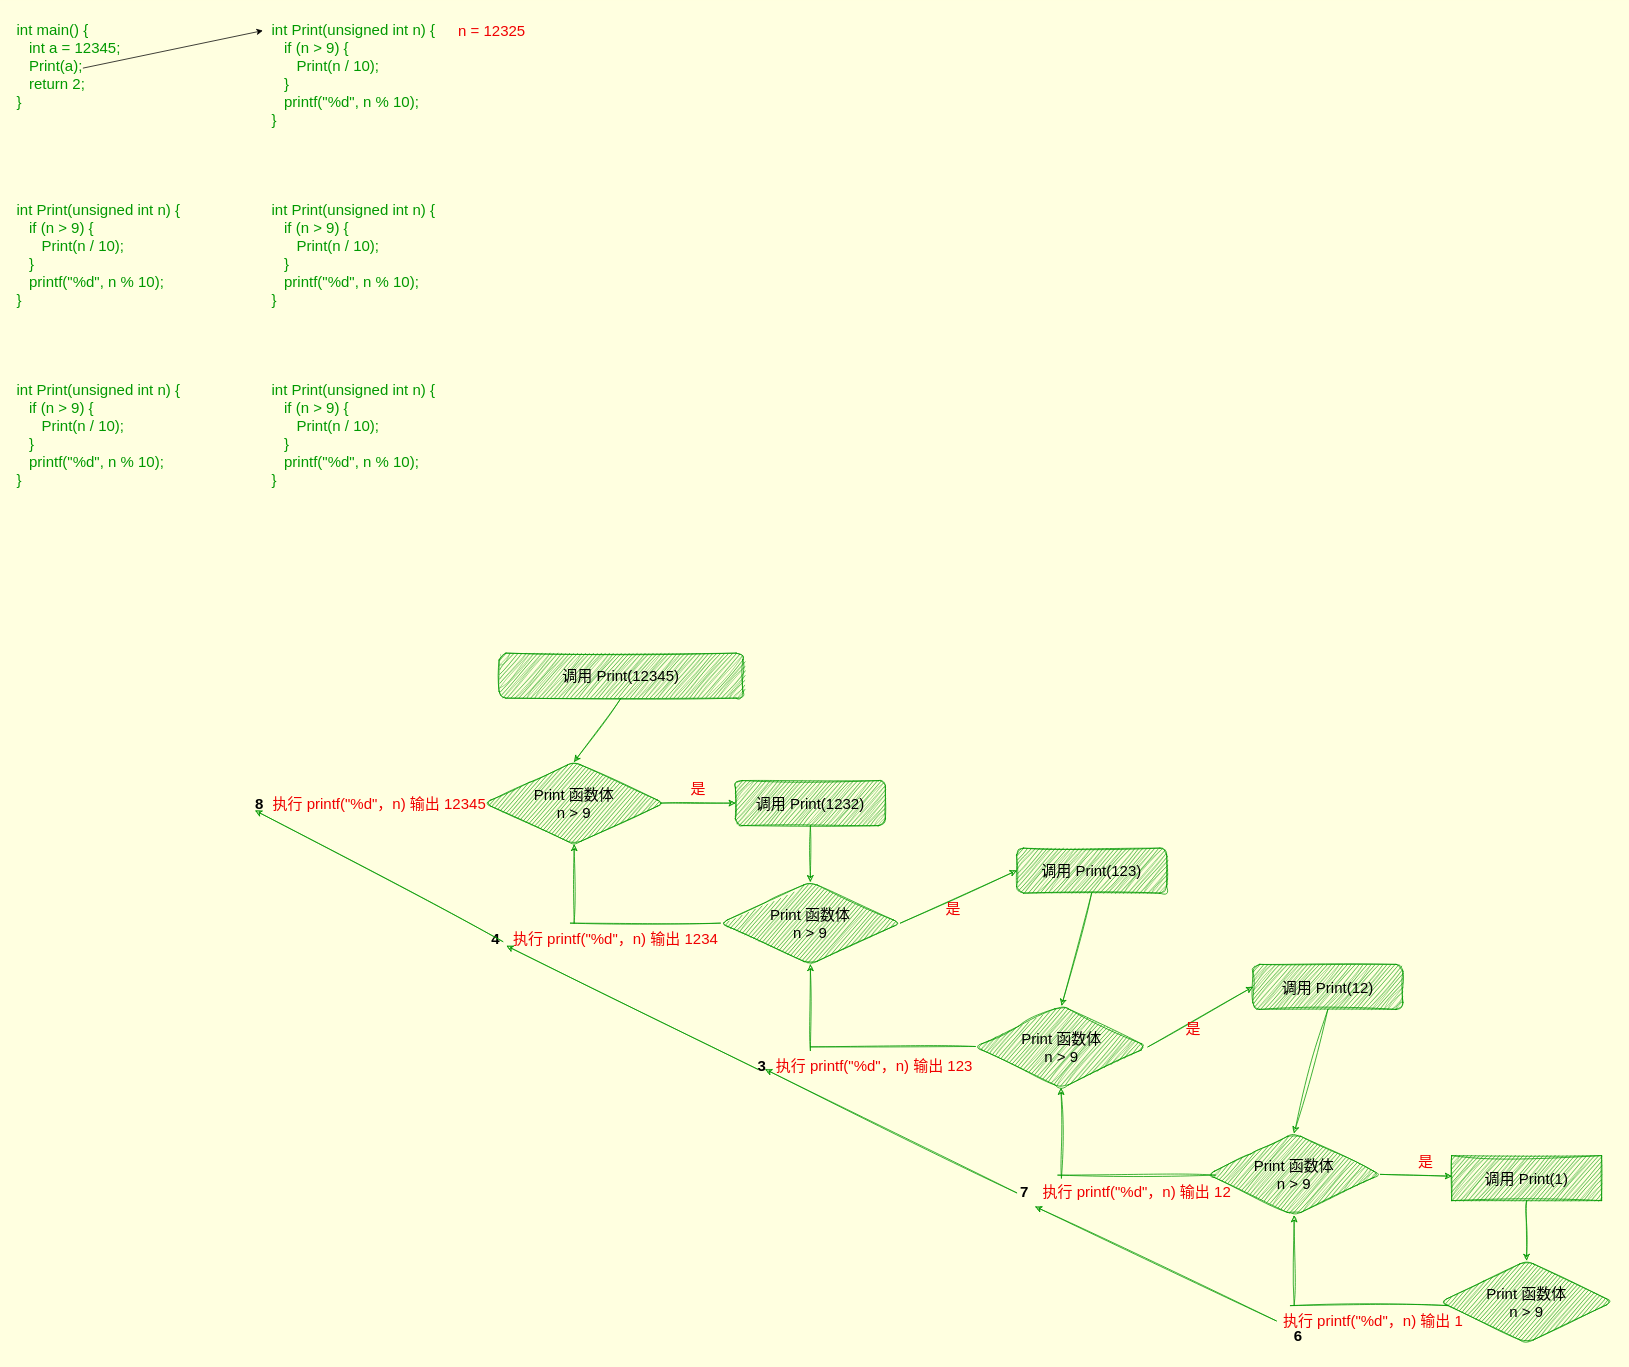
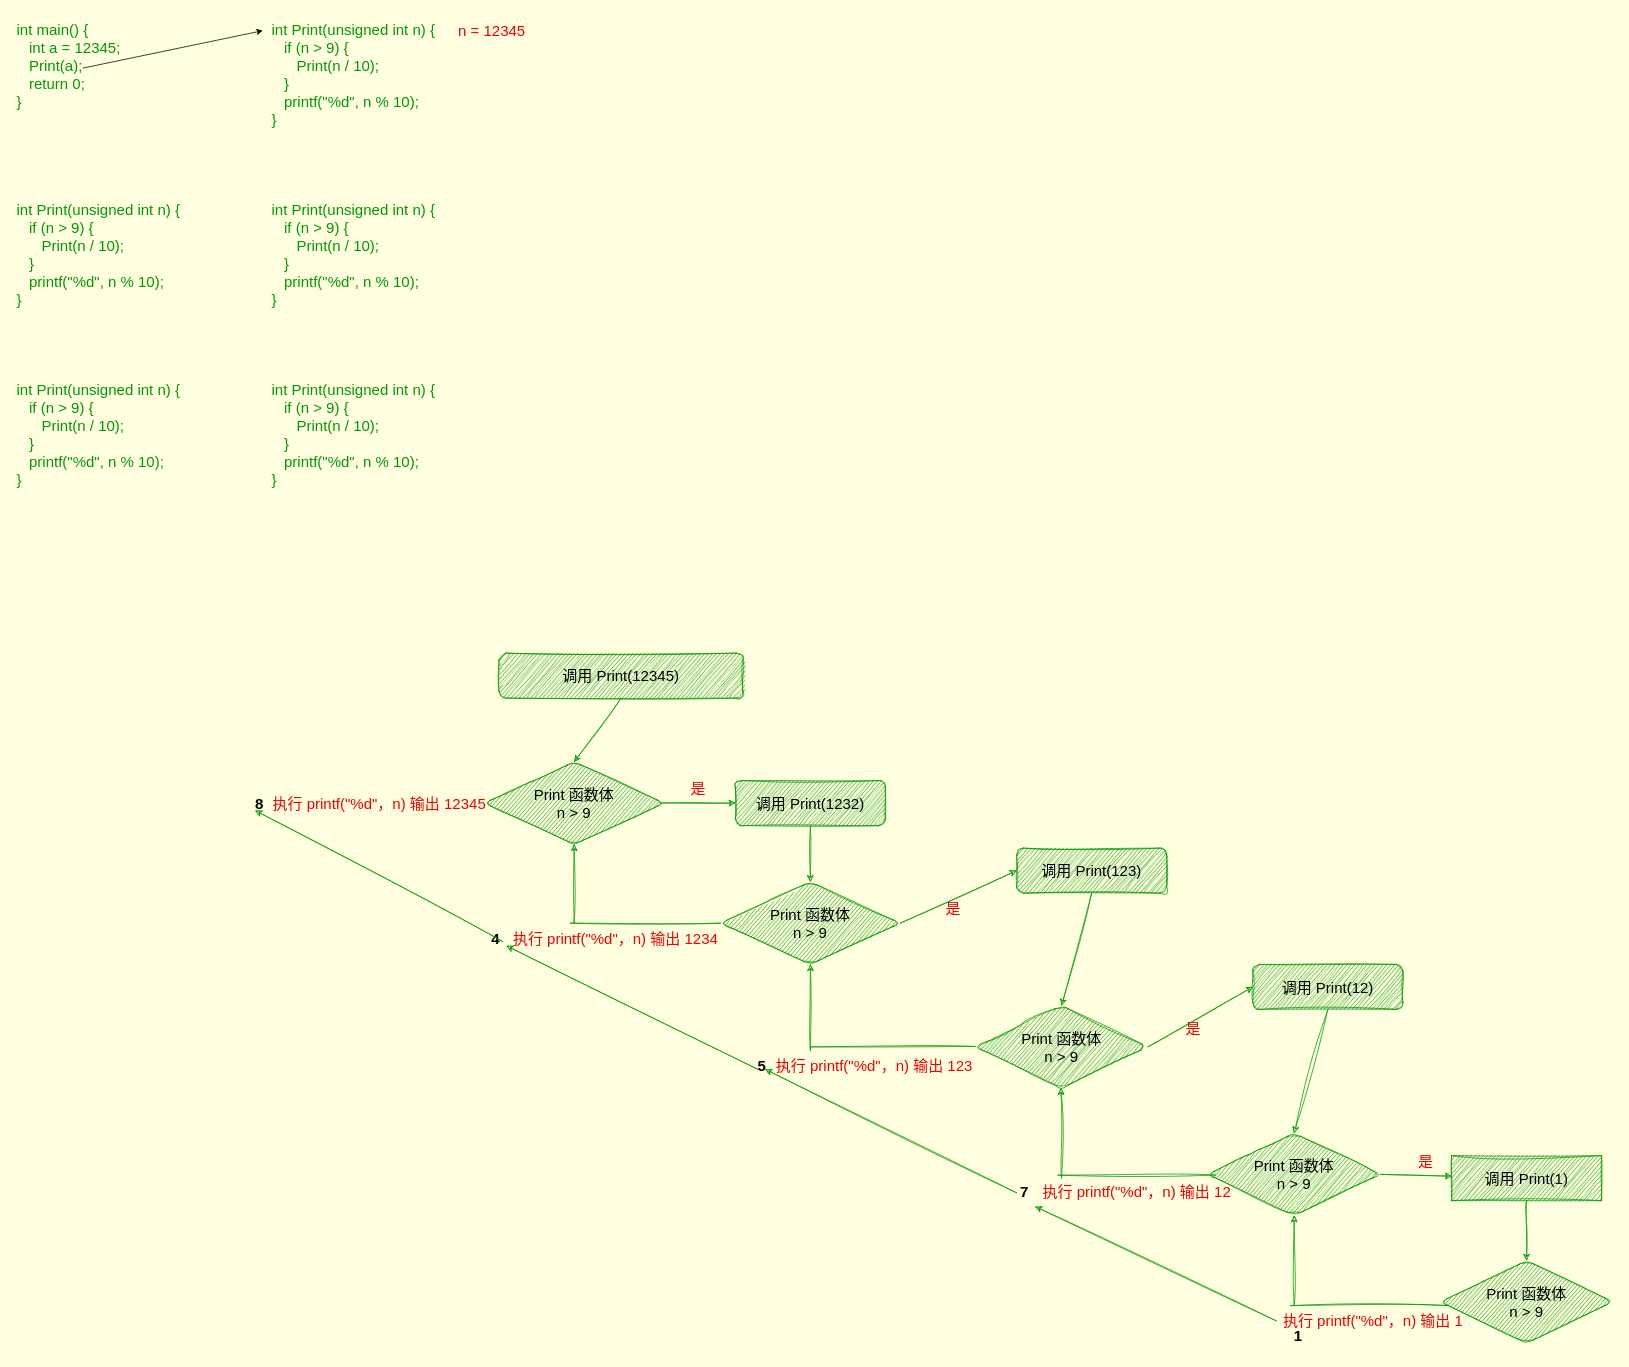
(492, 30) -> (492, 30)
(66, 66) -> (66, 66)
(762, 1065) -> (762, 1065)
(1298, 1335) -> (1298, 1335)
